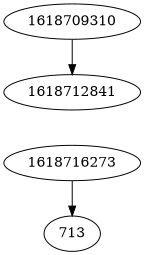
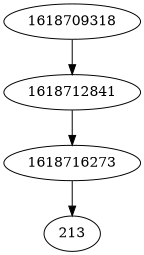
(72, 22) -> (72, 22)
none -> (72, 123)
(72, 234) -> (72, 234)
